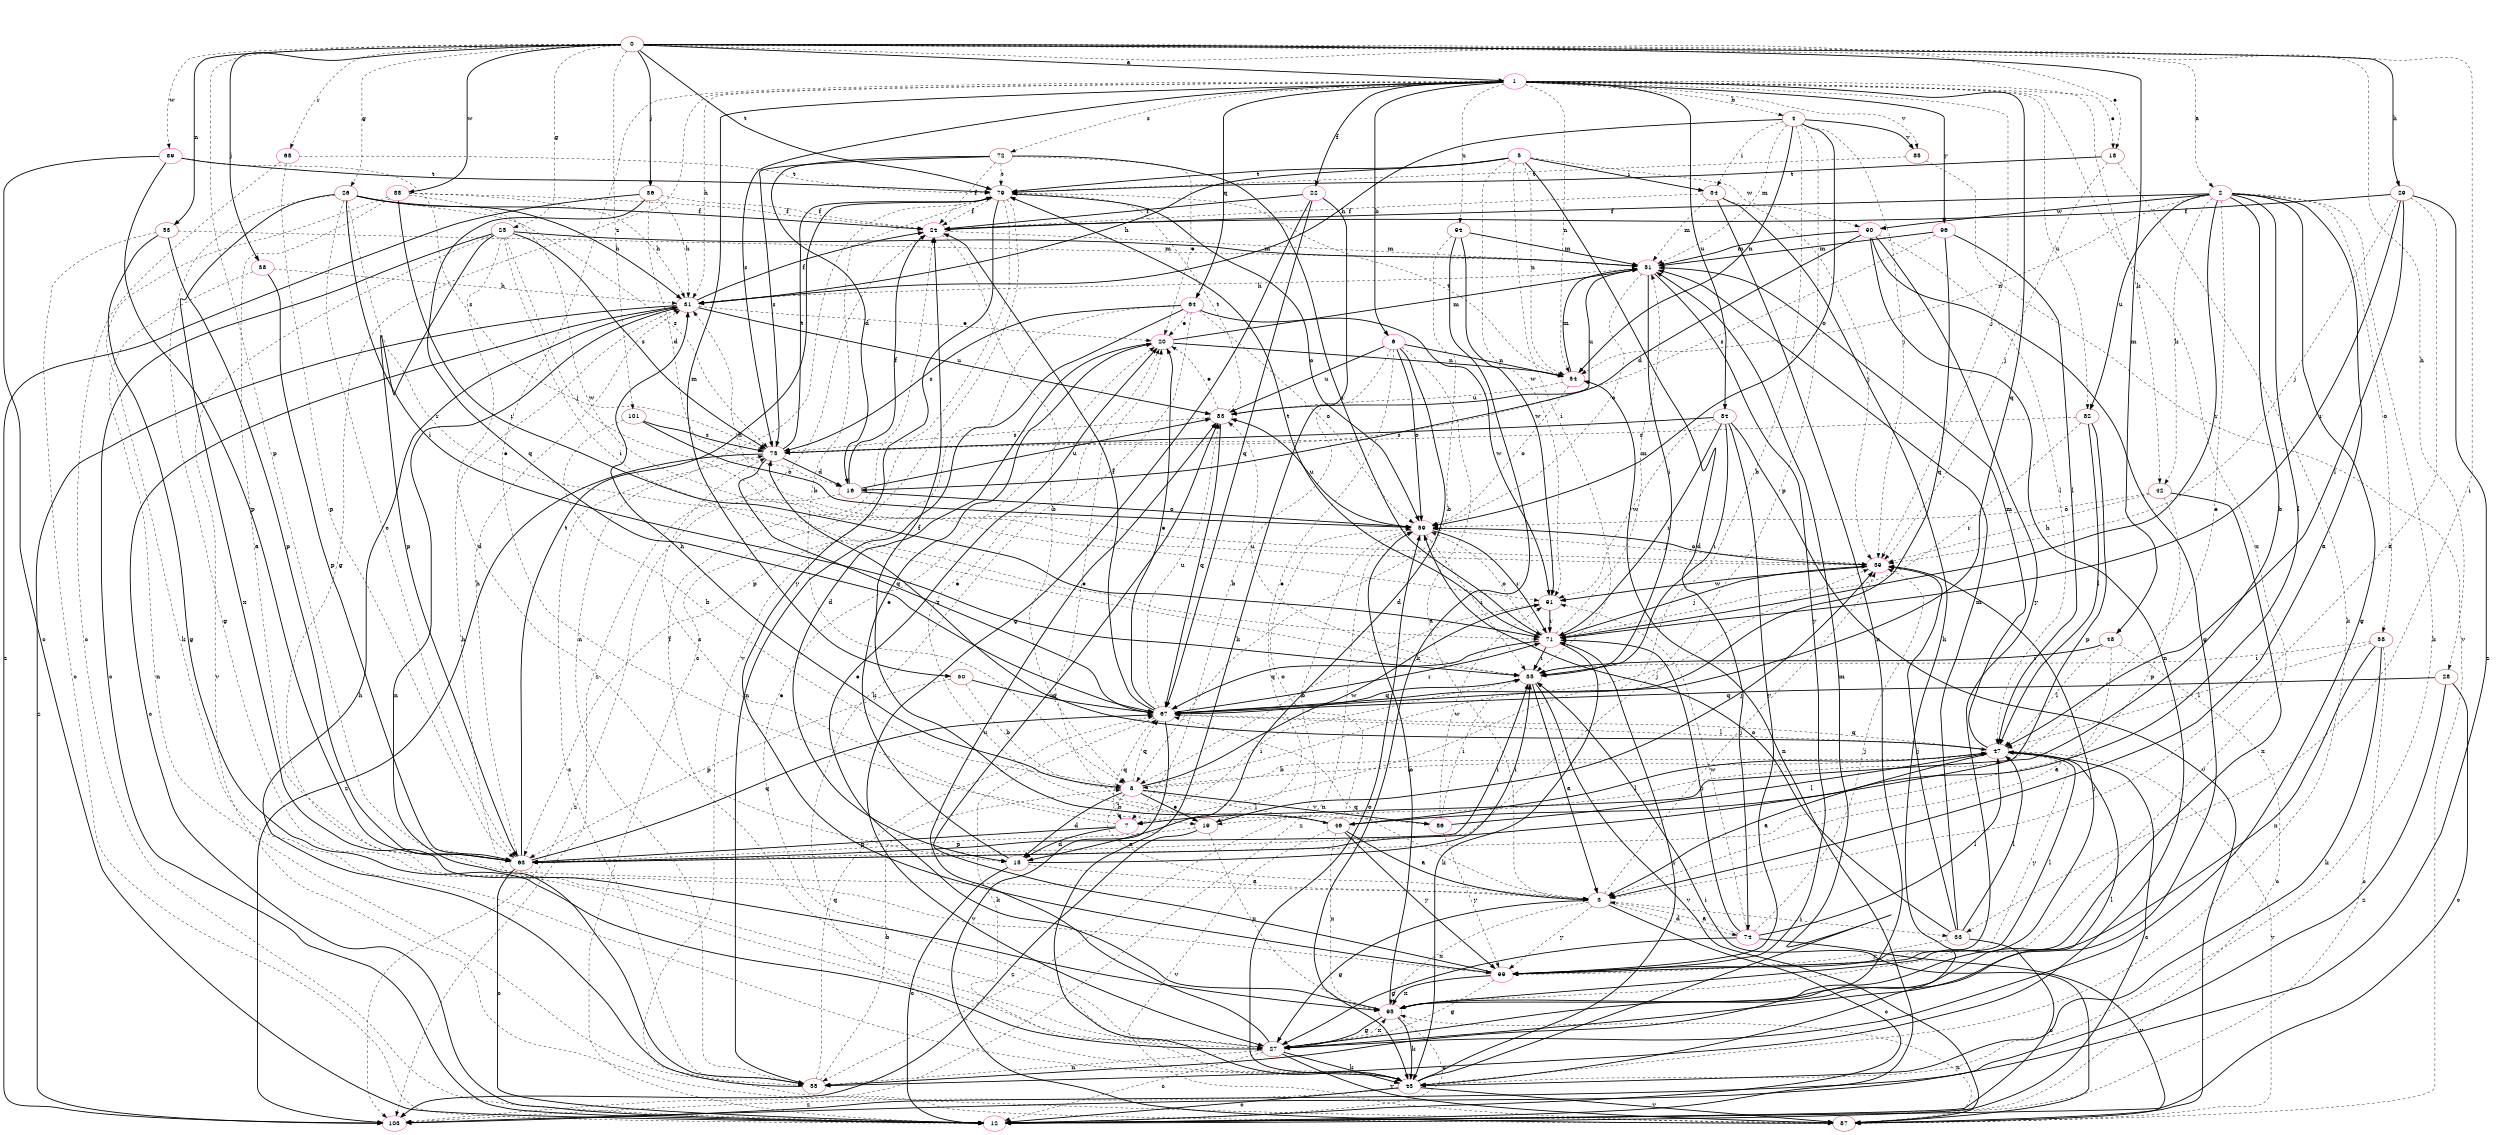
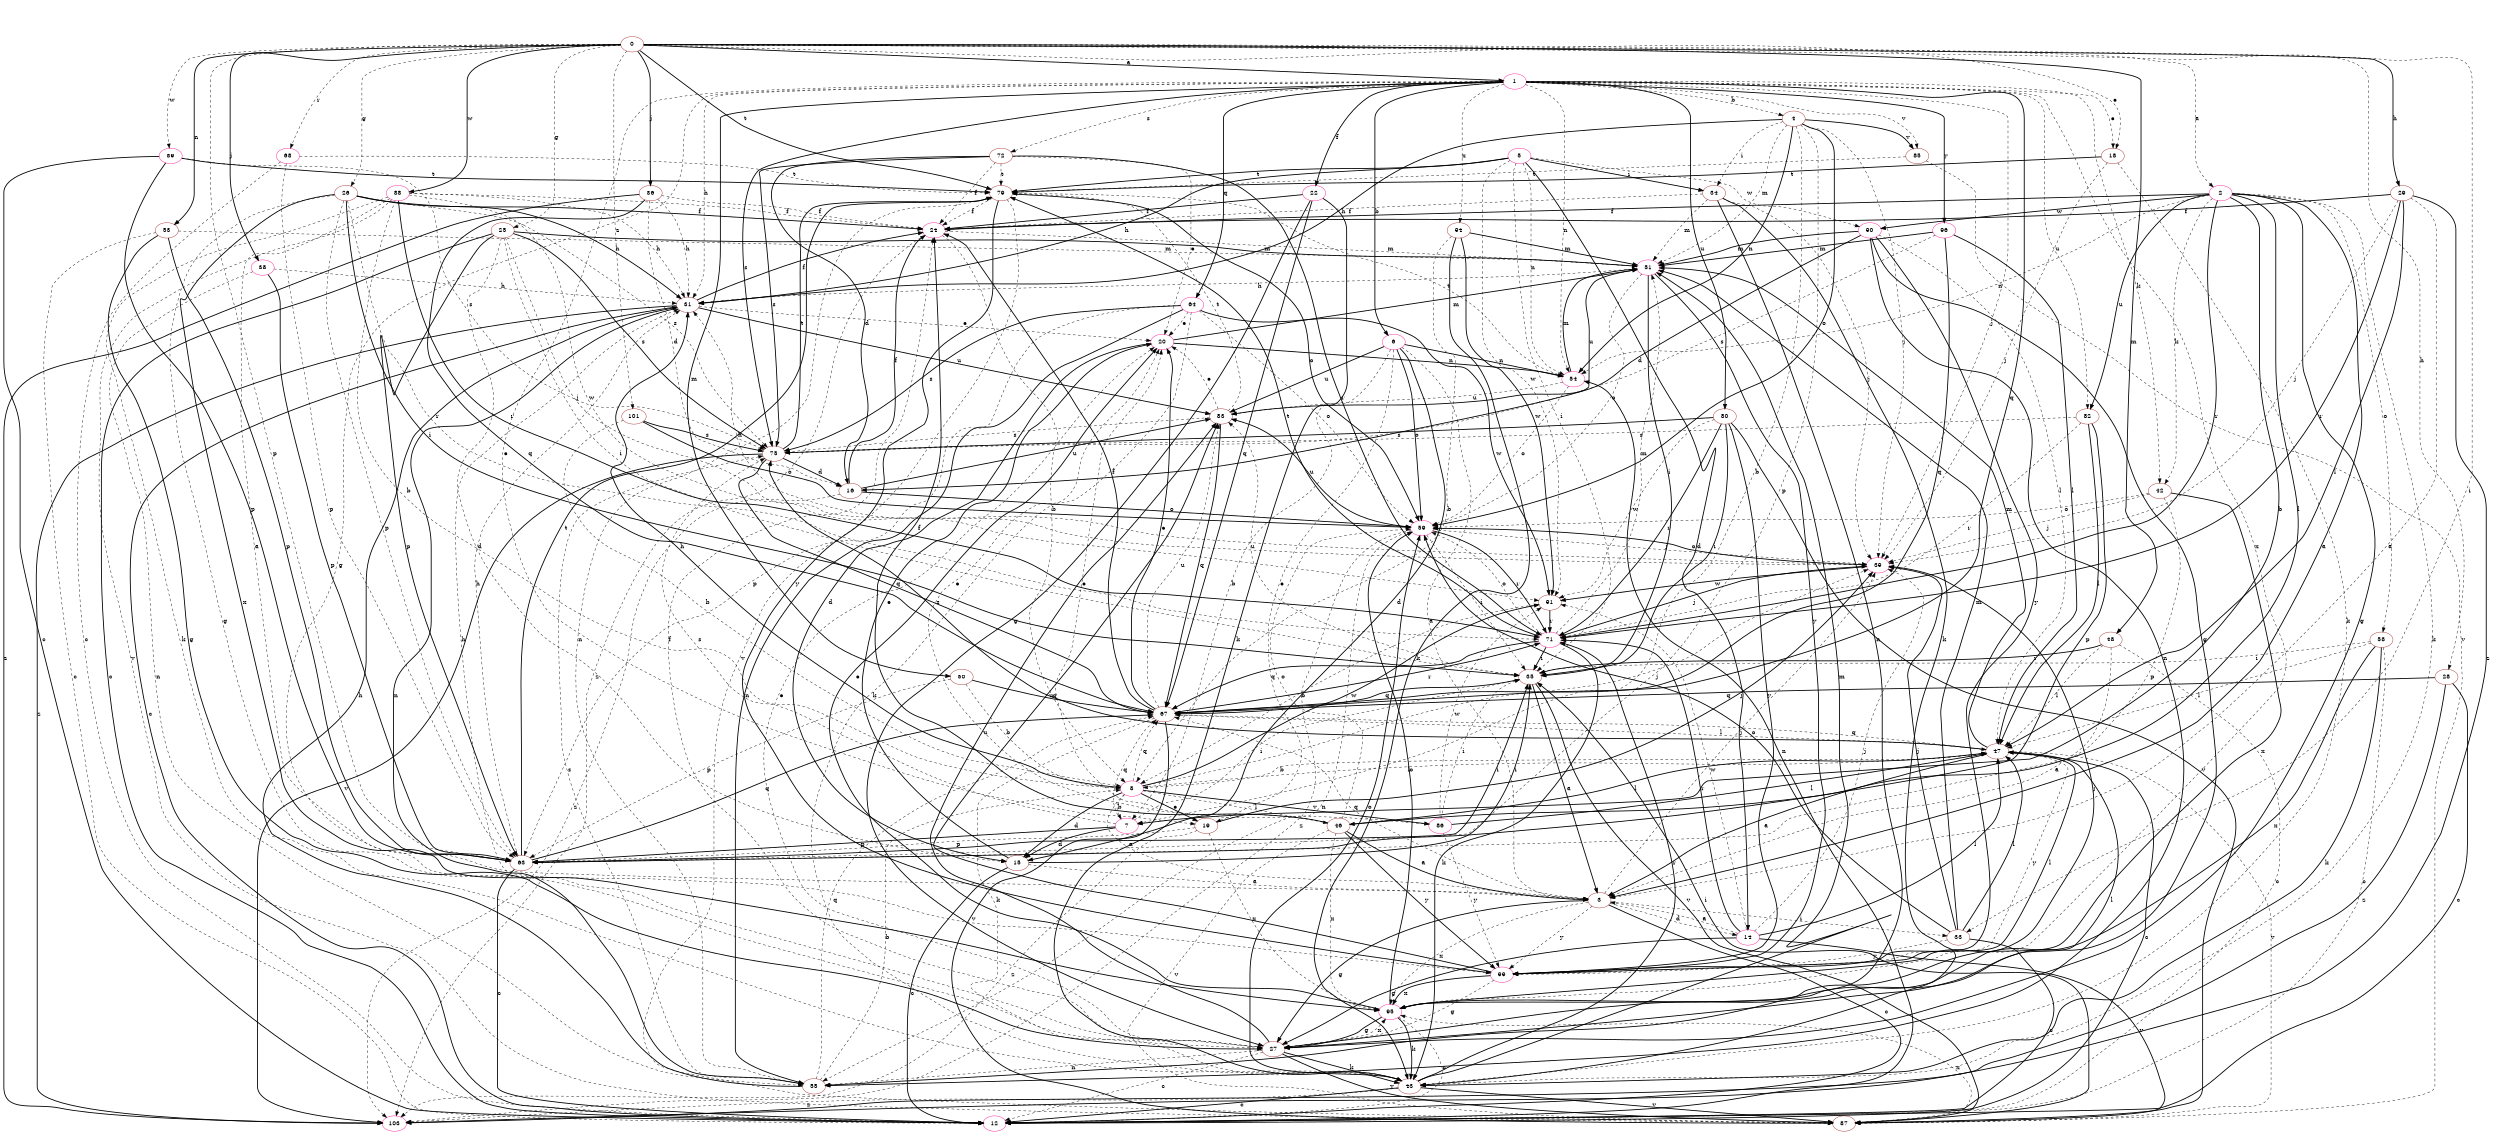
(1725, 416) -> (1725, 416)
(387, 528) -> (387, 528)
(2048, 528) -> (2048, 528)
(809, 529) -> (605, 627)
(672, 709) -> none
(1865, 767) -> none
(346, 789) -> (346, 789)
(1748, 937) -> (1748, 937)
(551, 1048) -> (554, 1071)
(846, 1089) -> (846, 1089)
